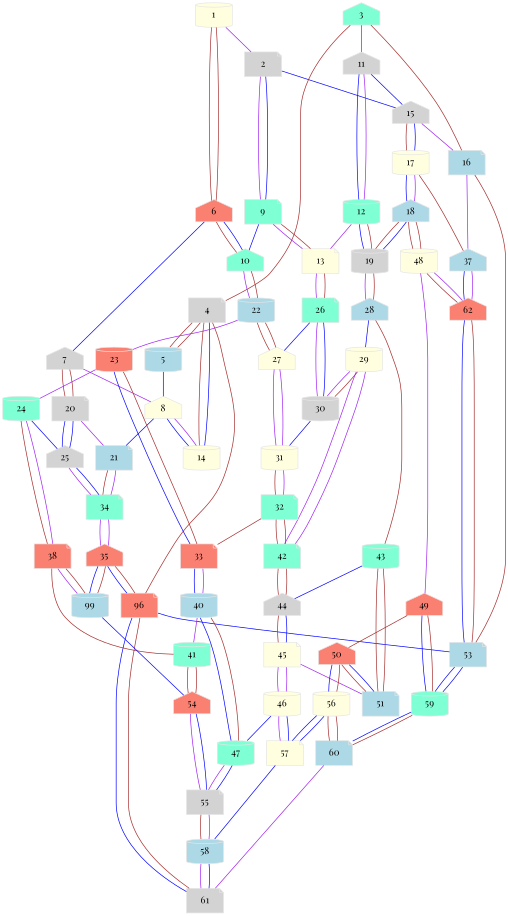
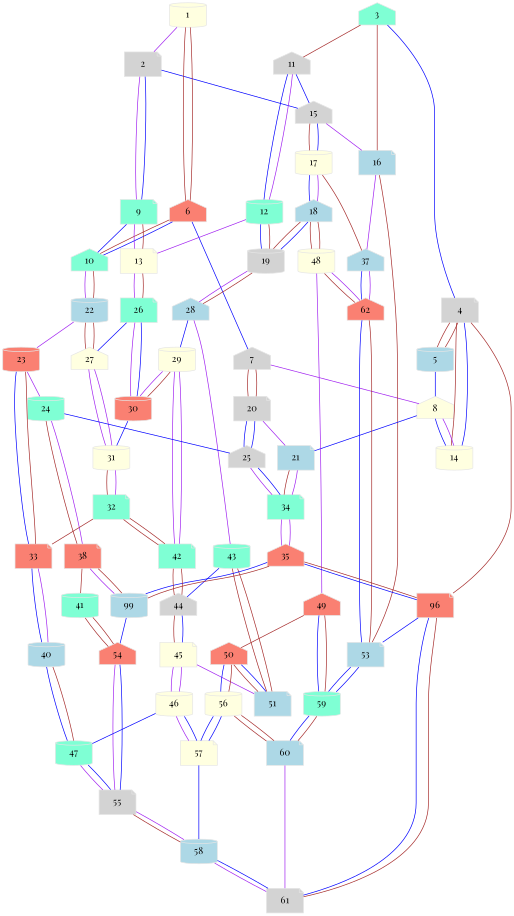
(301, 171) -> (435, 156)
(320, 409) -> (133, 409)
(402, 431) -> (215, 432)
(195, 630) -> none
